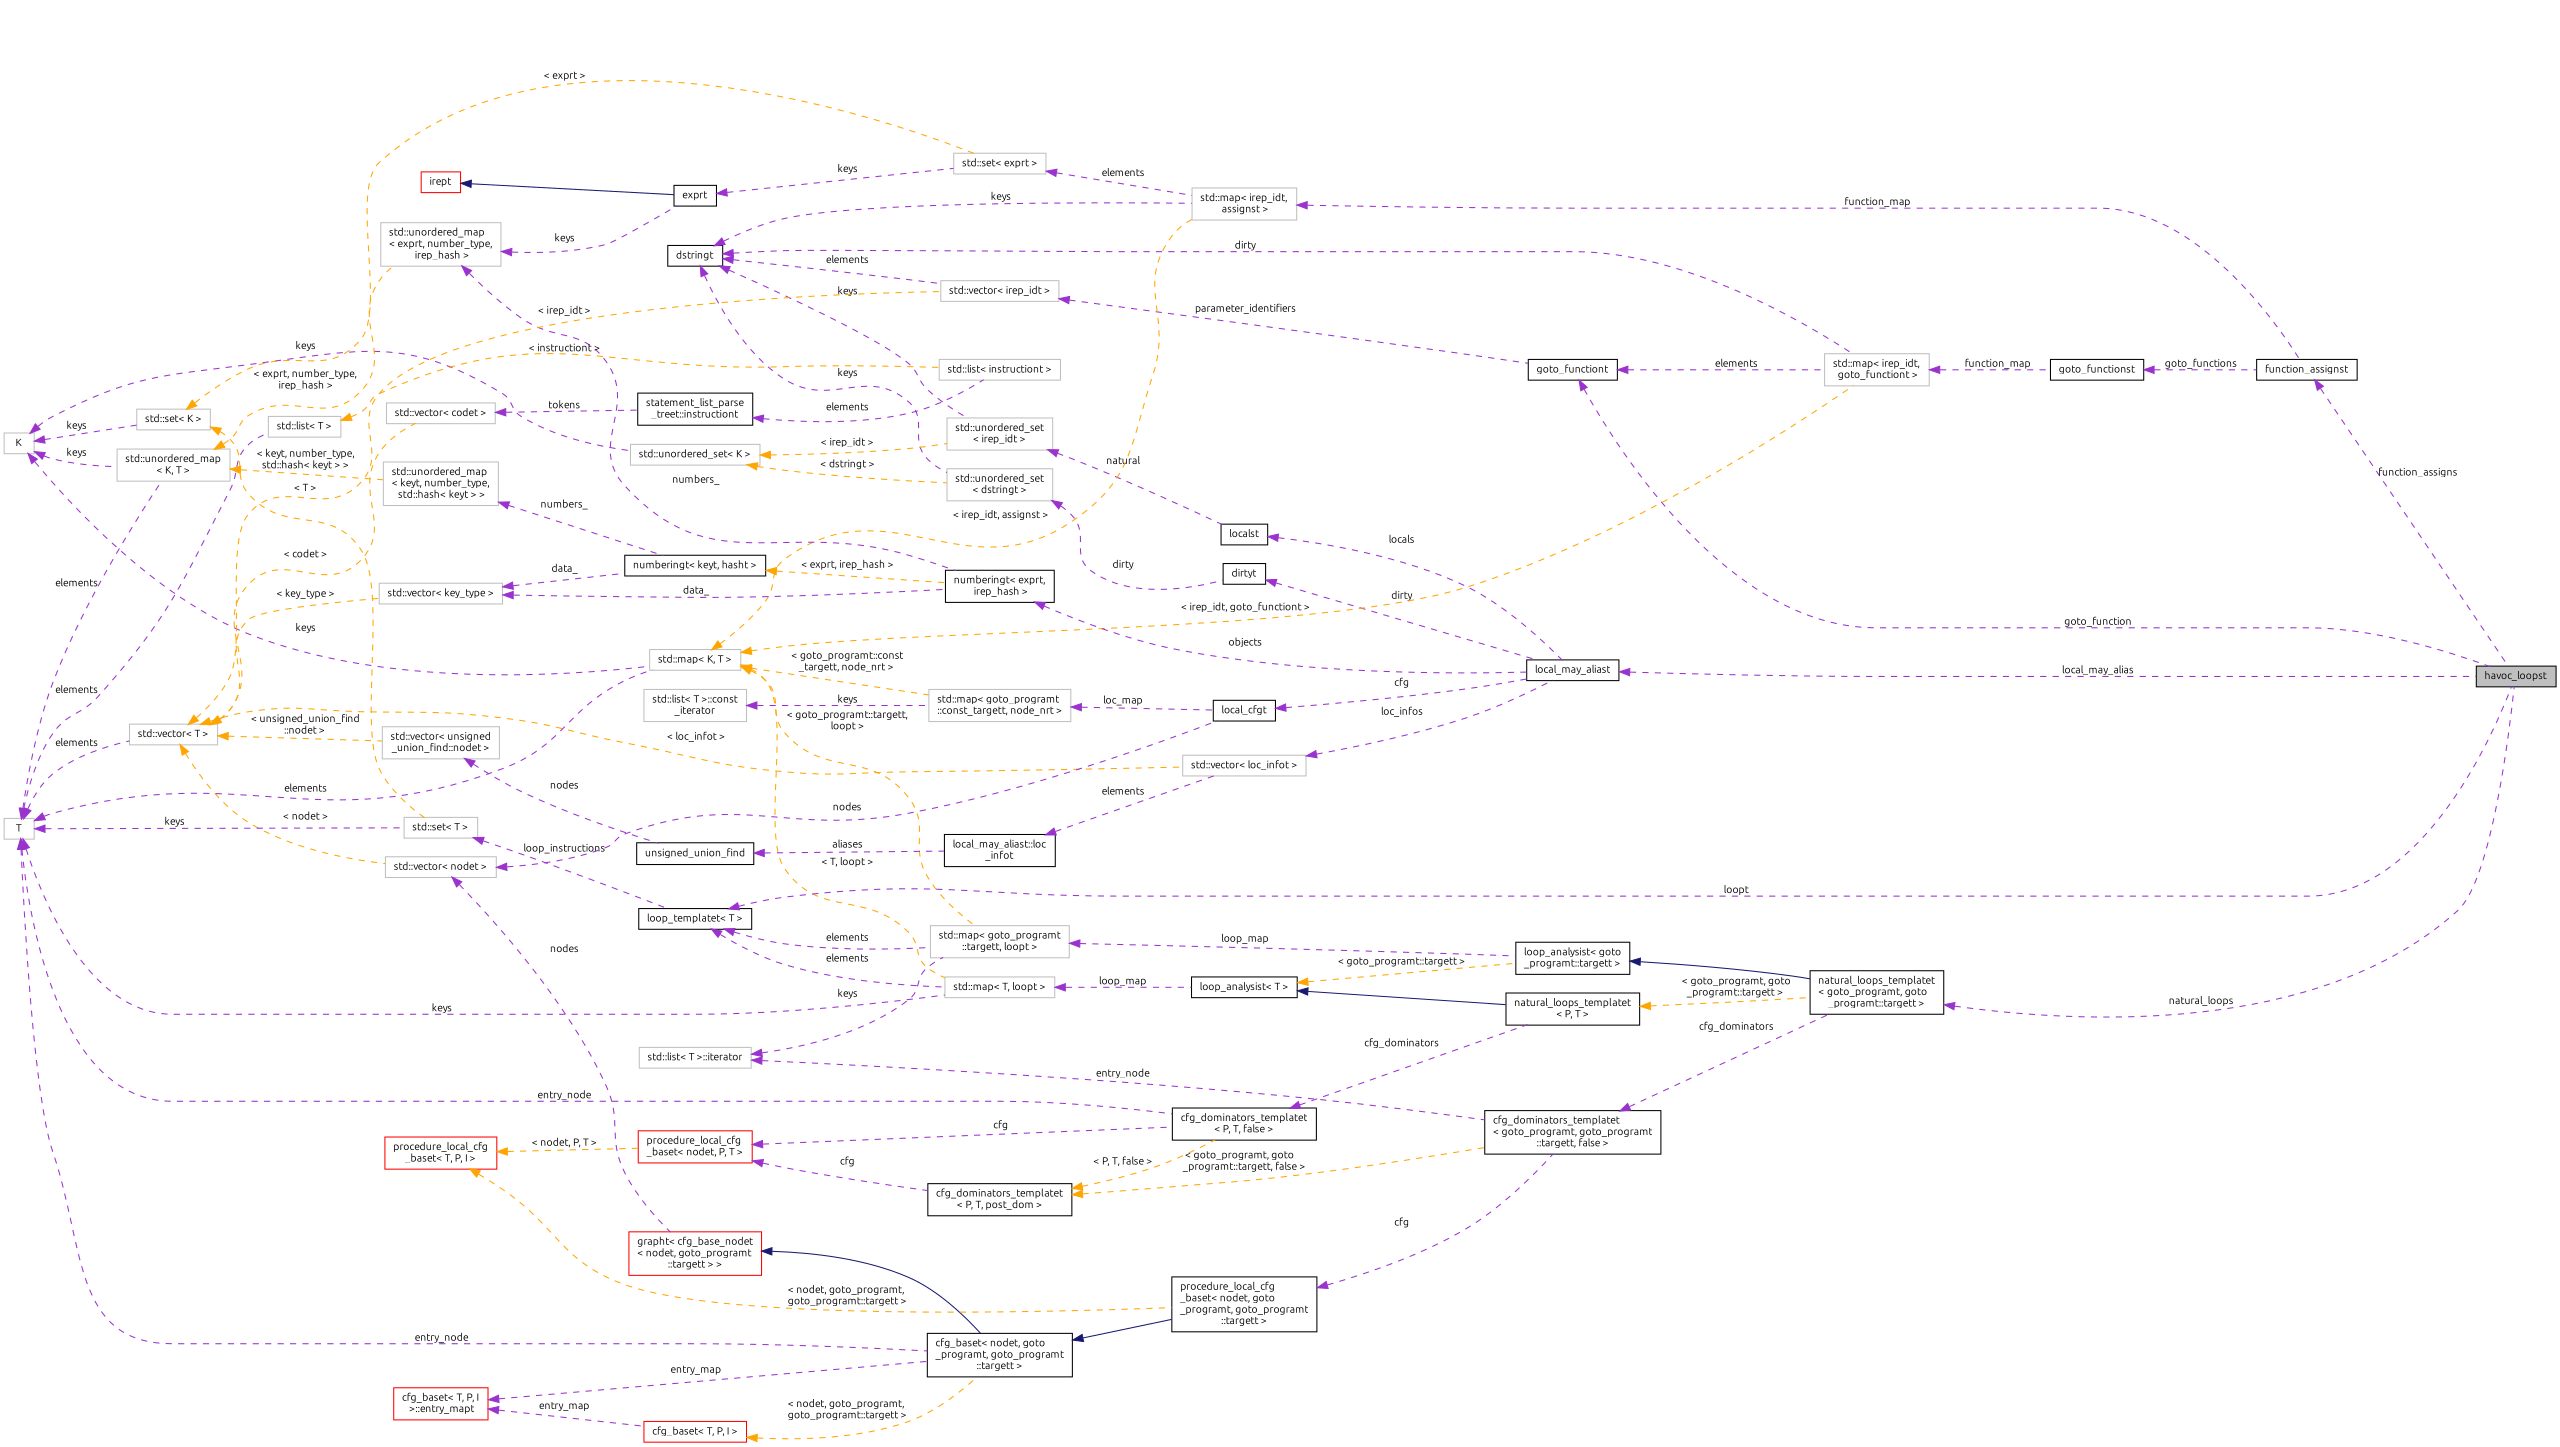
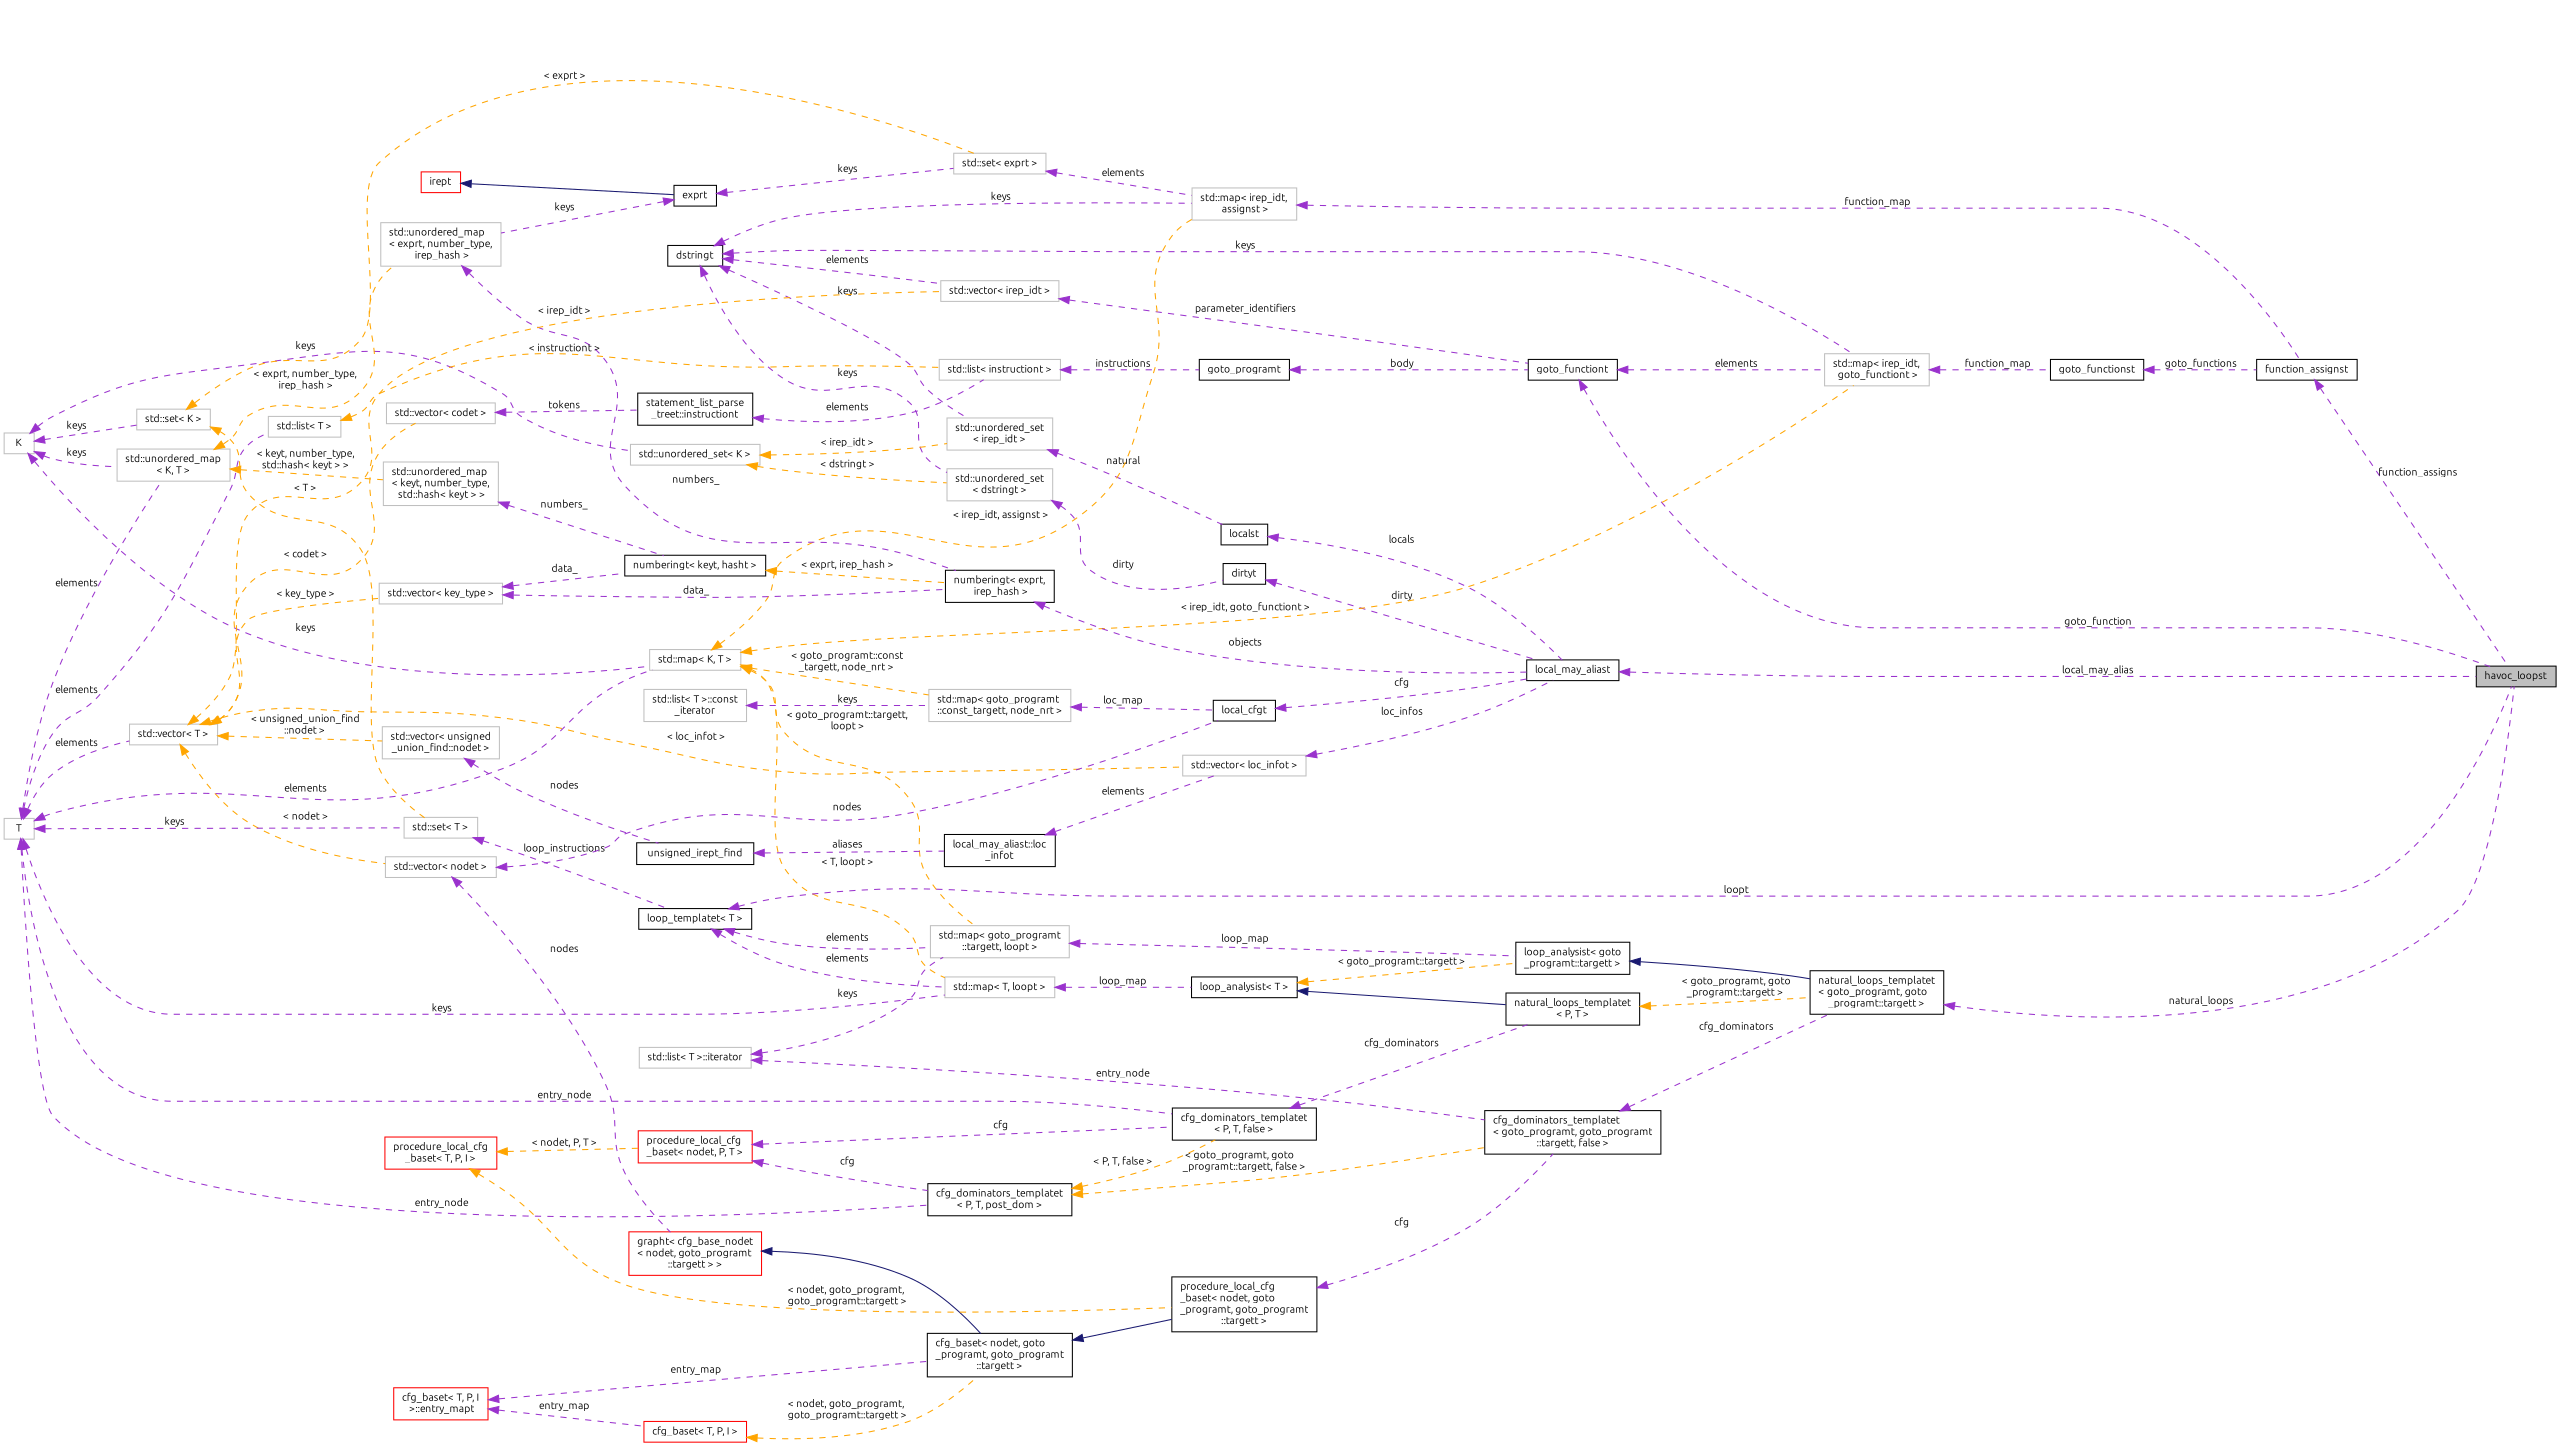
(599, 246) -> (582, 217)
(1244, 246) -> (1244, 246)
none -> (1244, 370)
(695, 854) -> (695, 854)
(273, 1344) -> (347, 1206)
